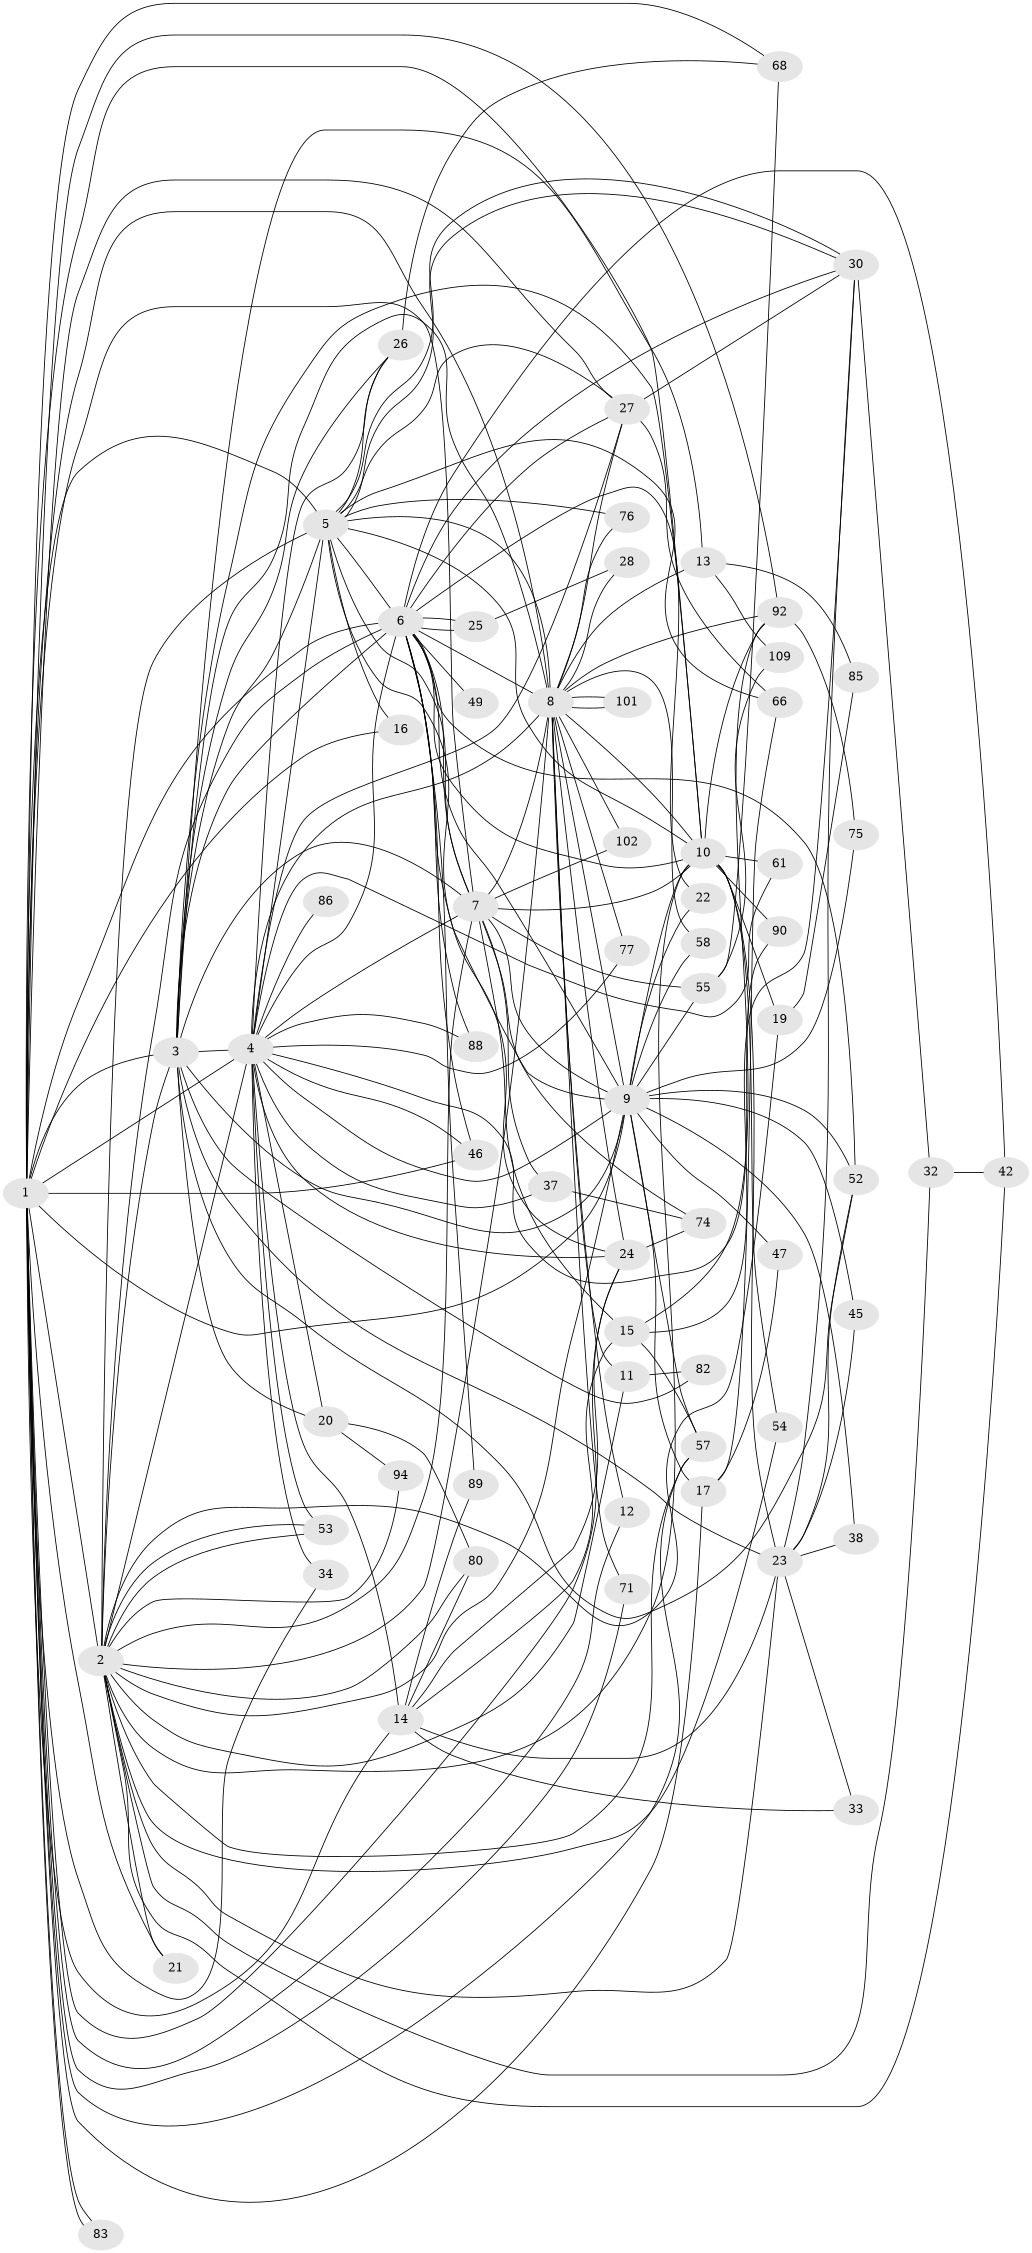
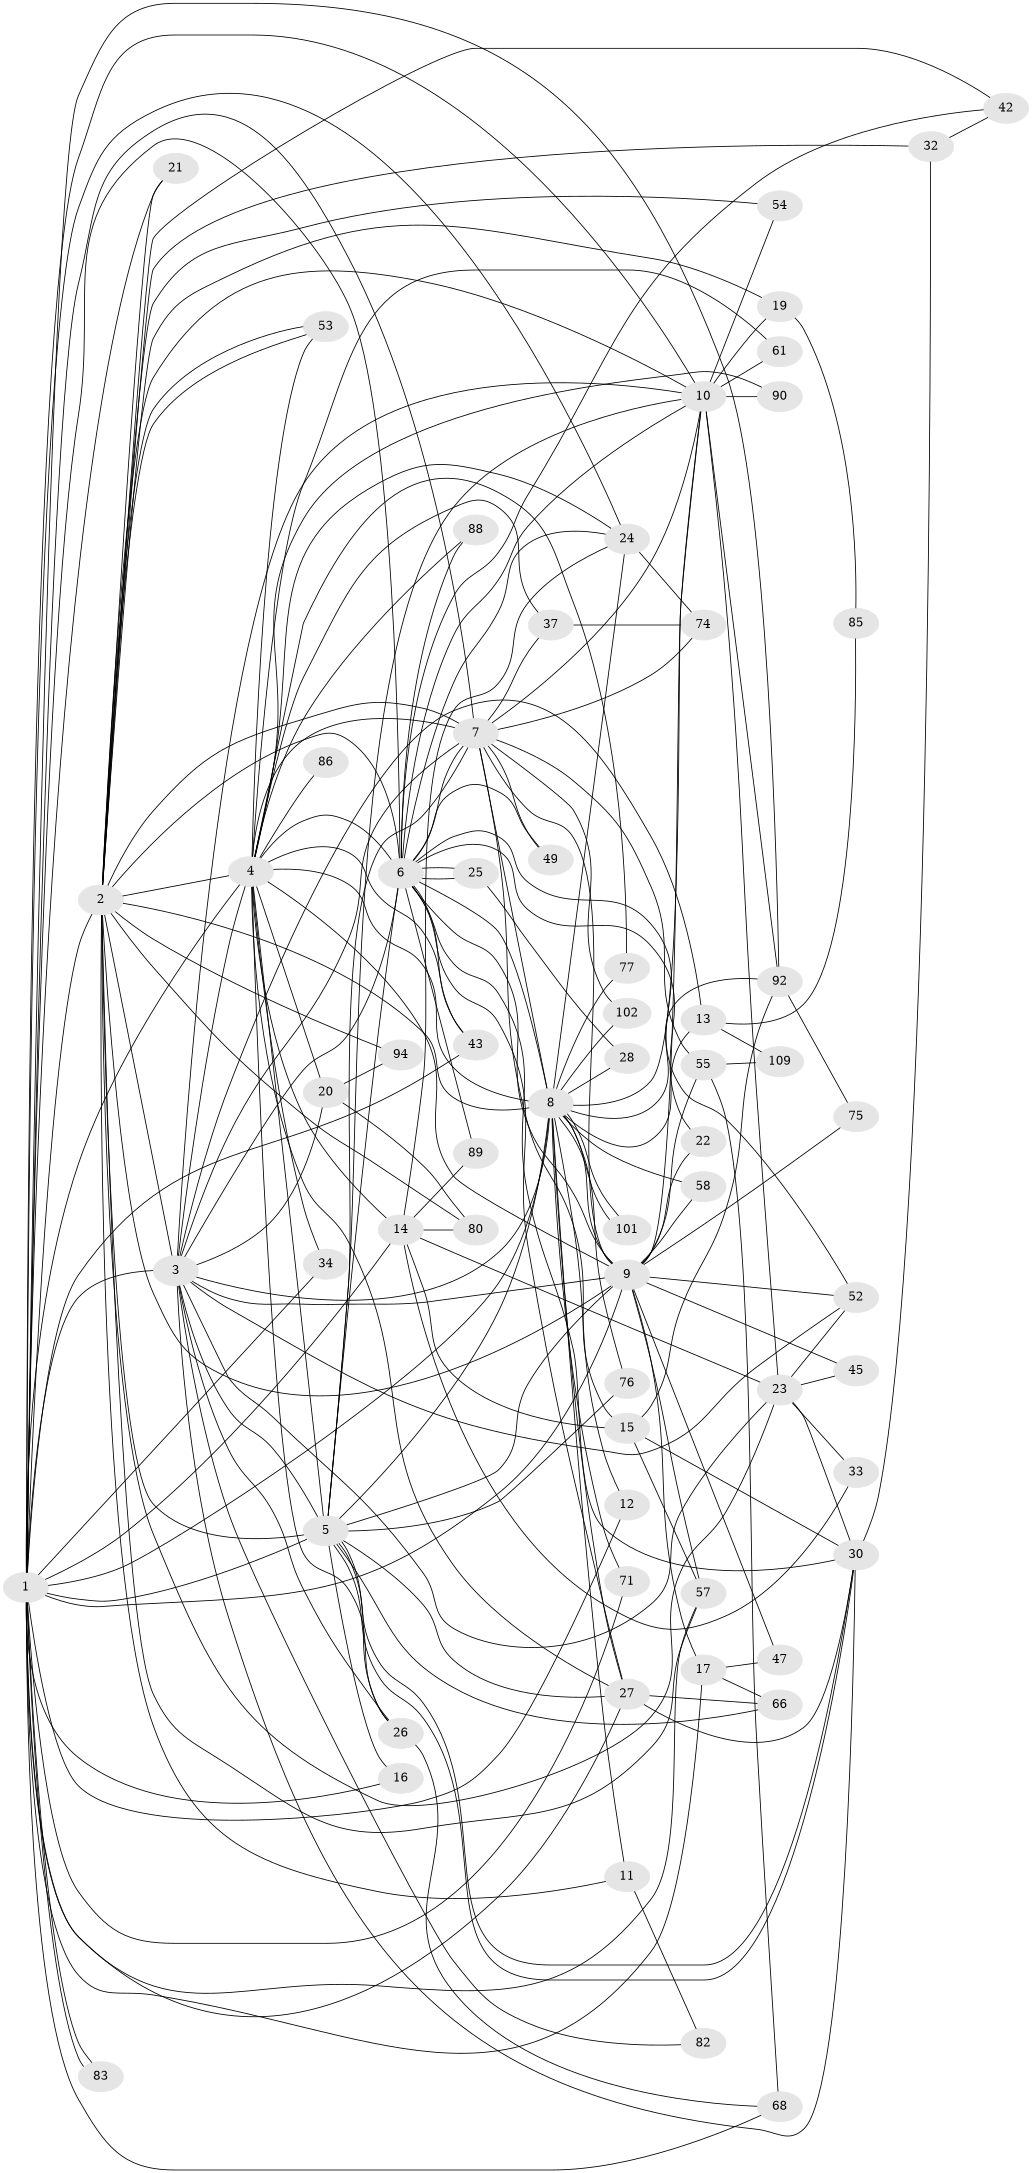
none -> (505, 773)
(476, 1155) -> (476, 1045)
(856, 1539) -> none
none -> (511, 2056)
